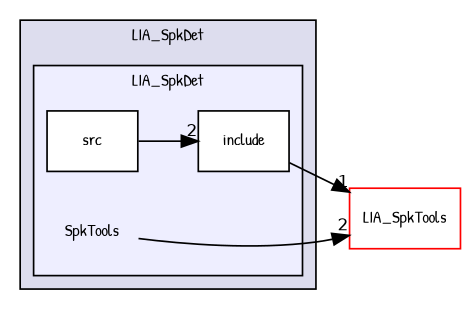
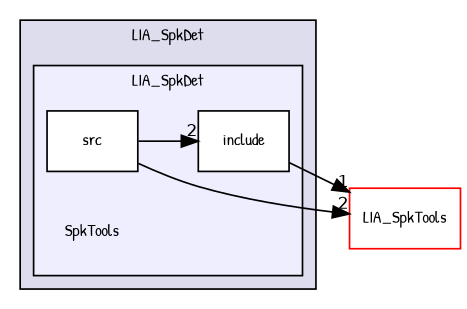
(236, 246) -> (233, 195)
